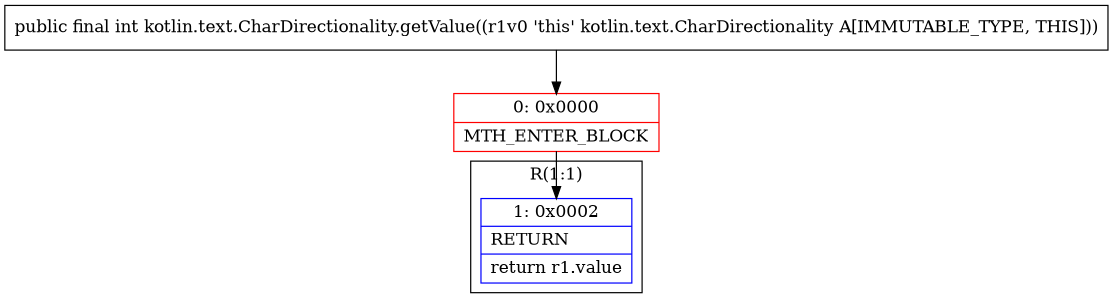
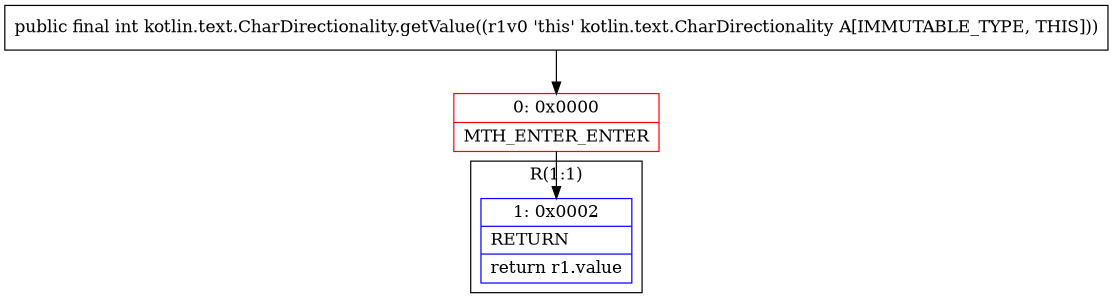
(556, 136) -> (556, 136)
